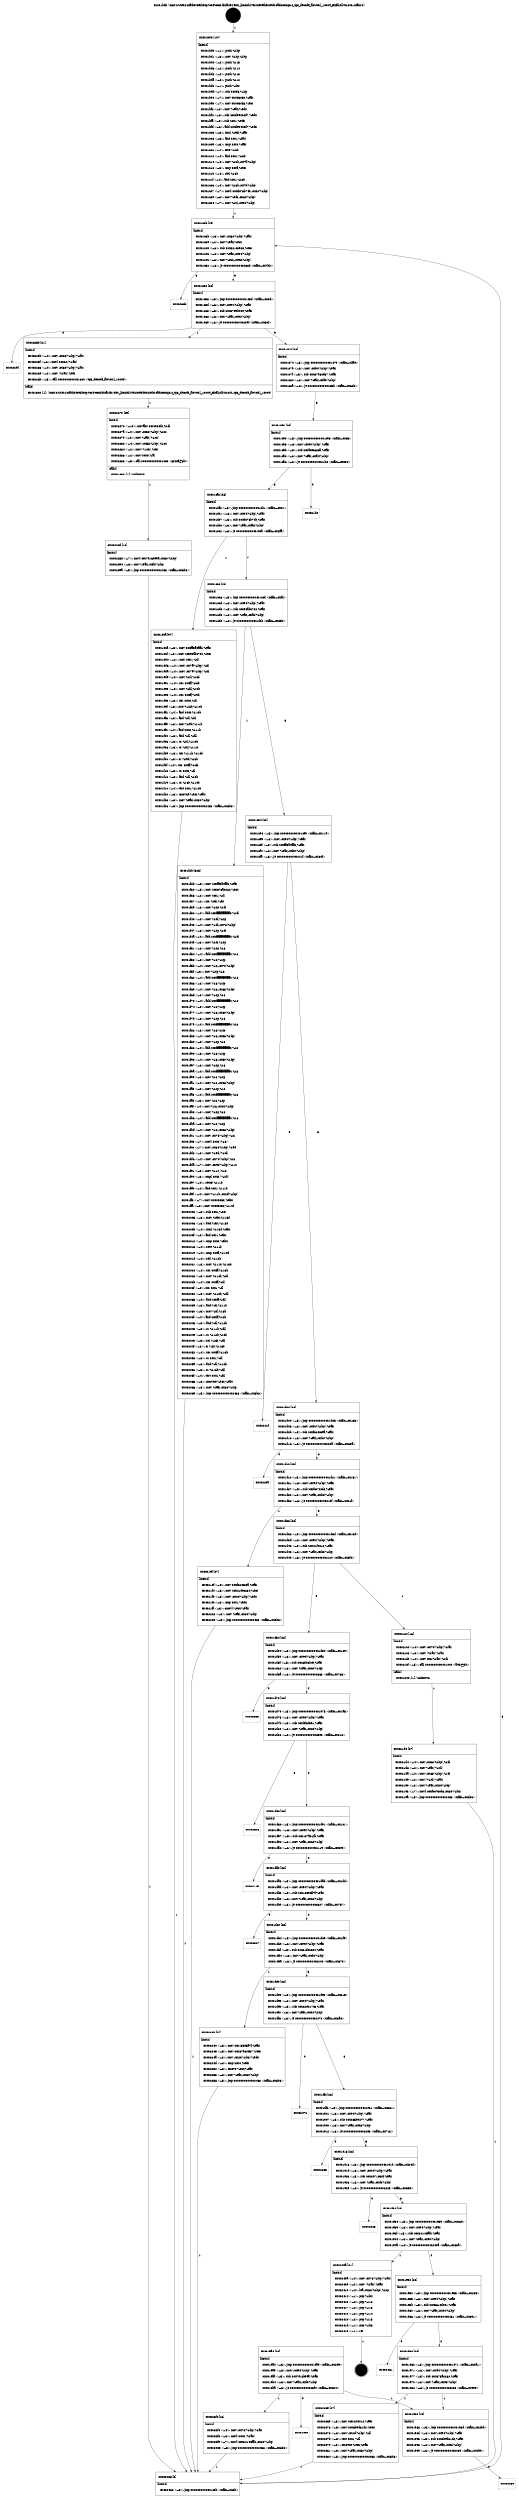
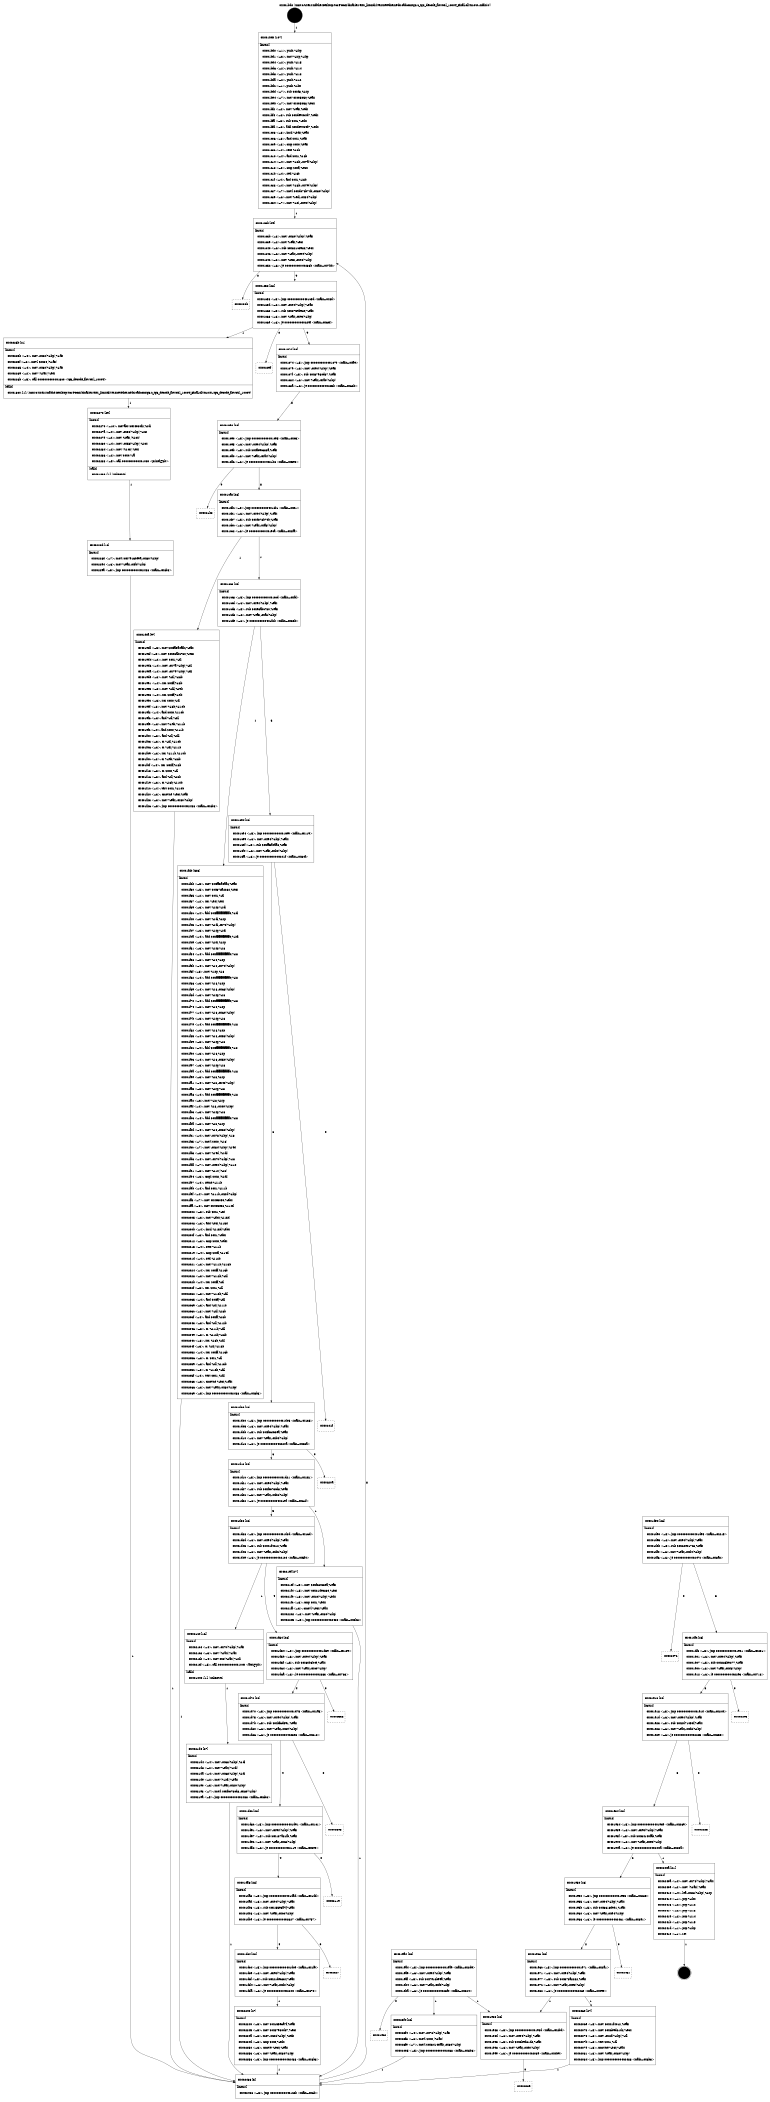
(307, 1971) -> none
